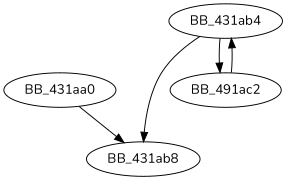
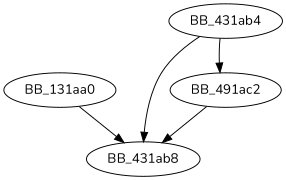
(232, 60) -> (188, 122)
(60, 90) -> (60, 90)
